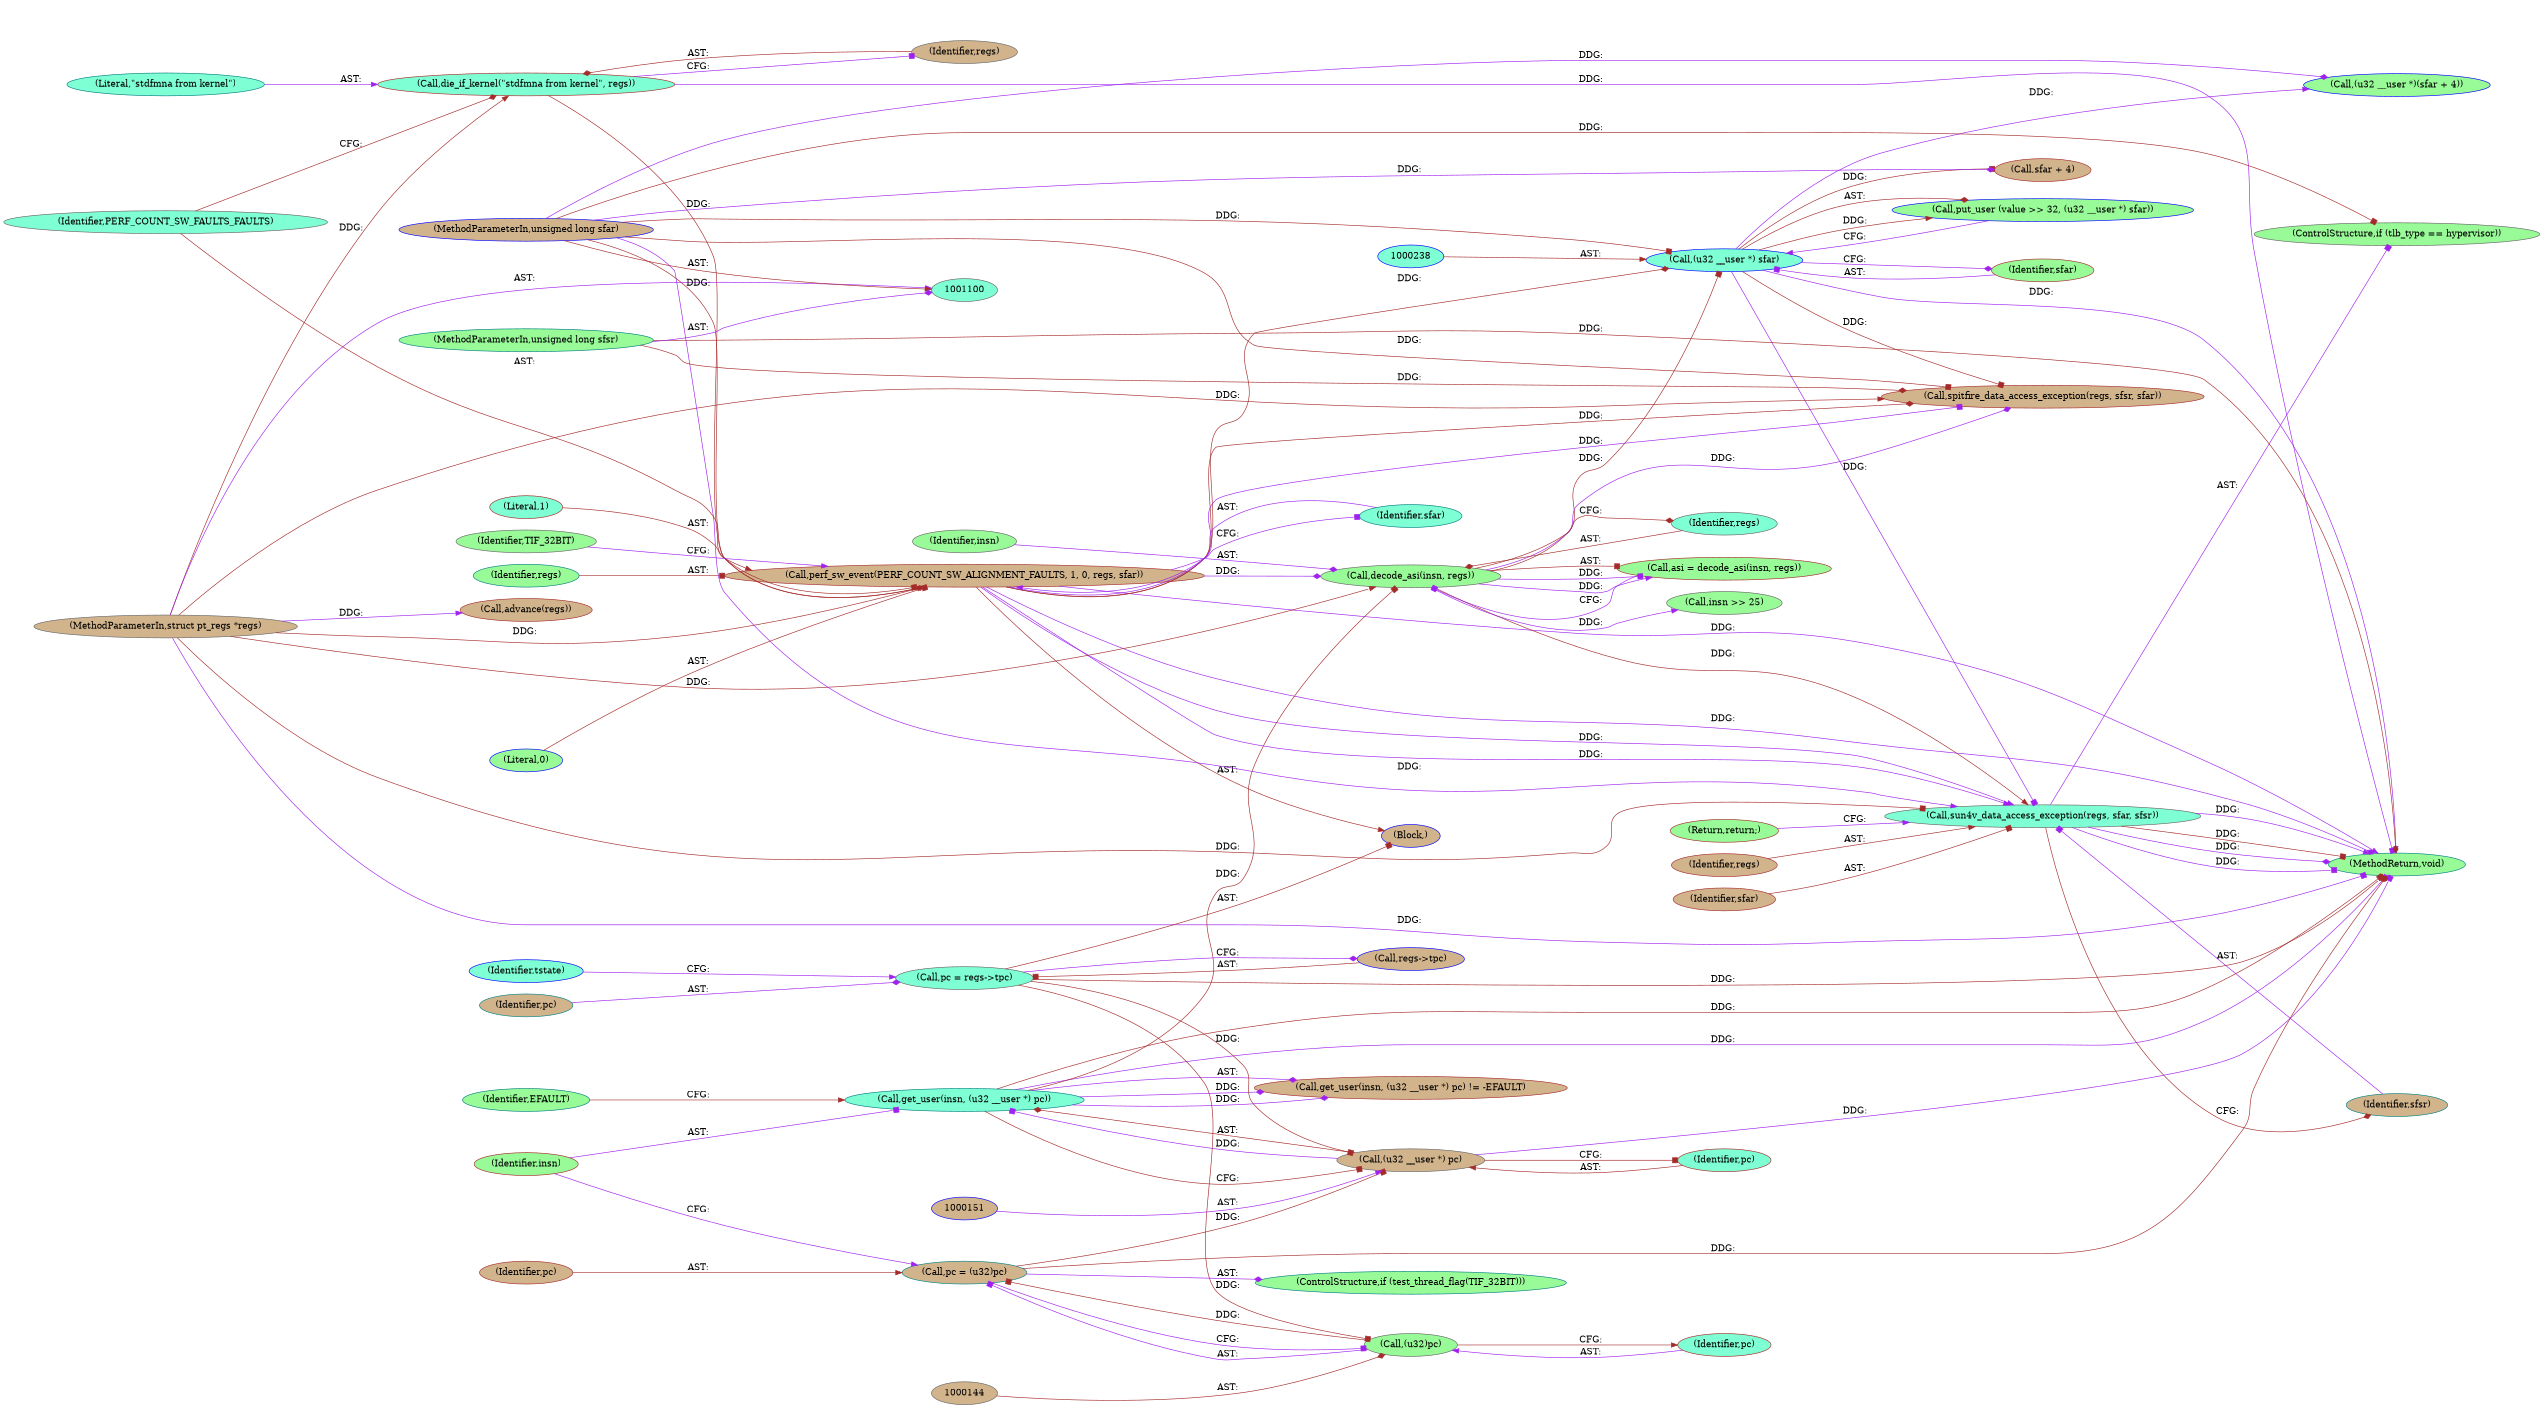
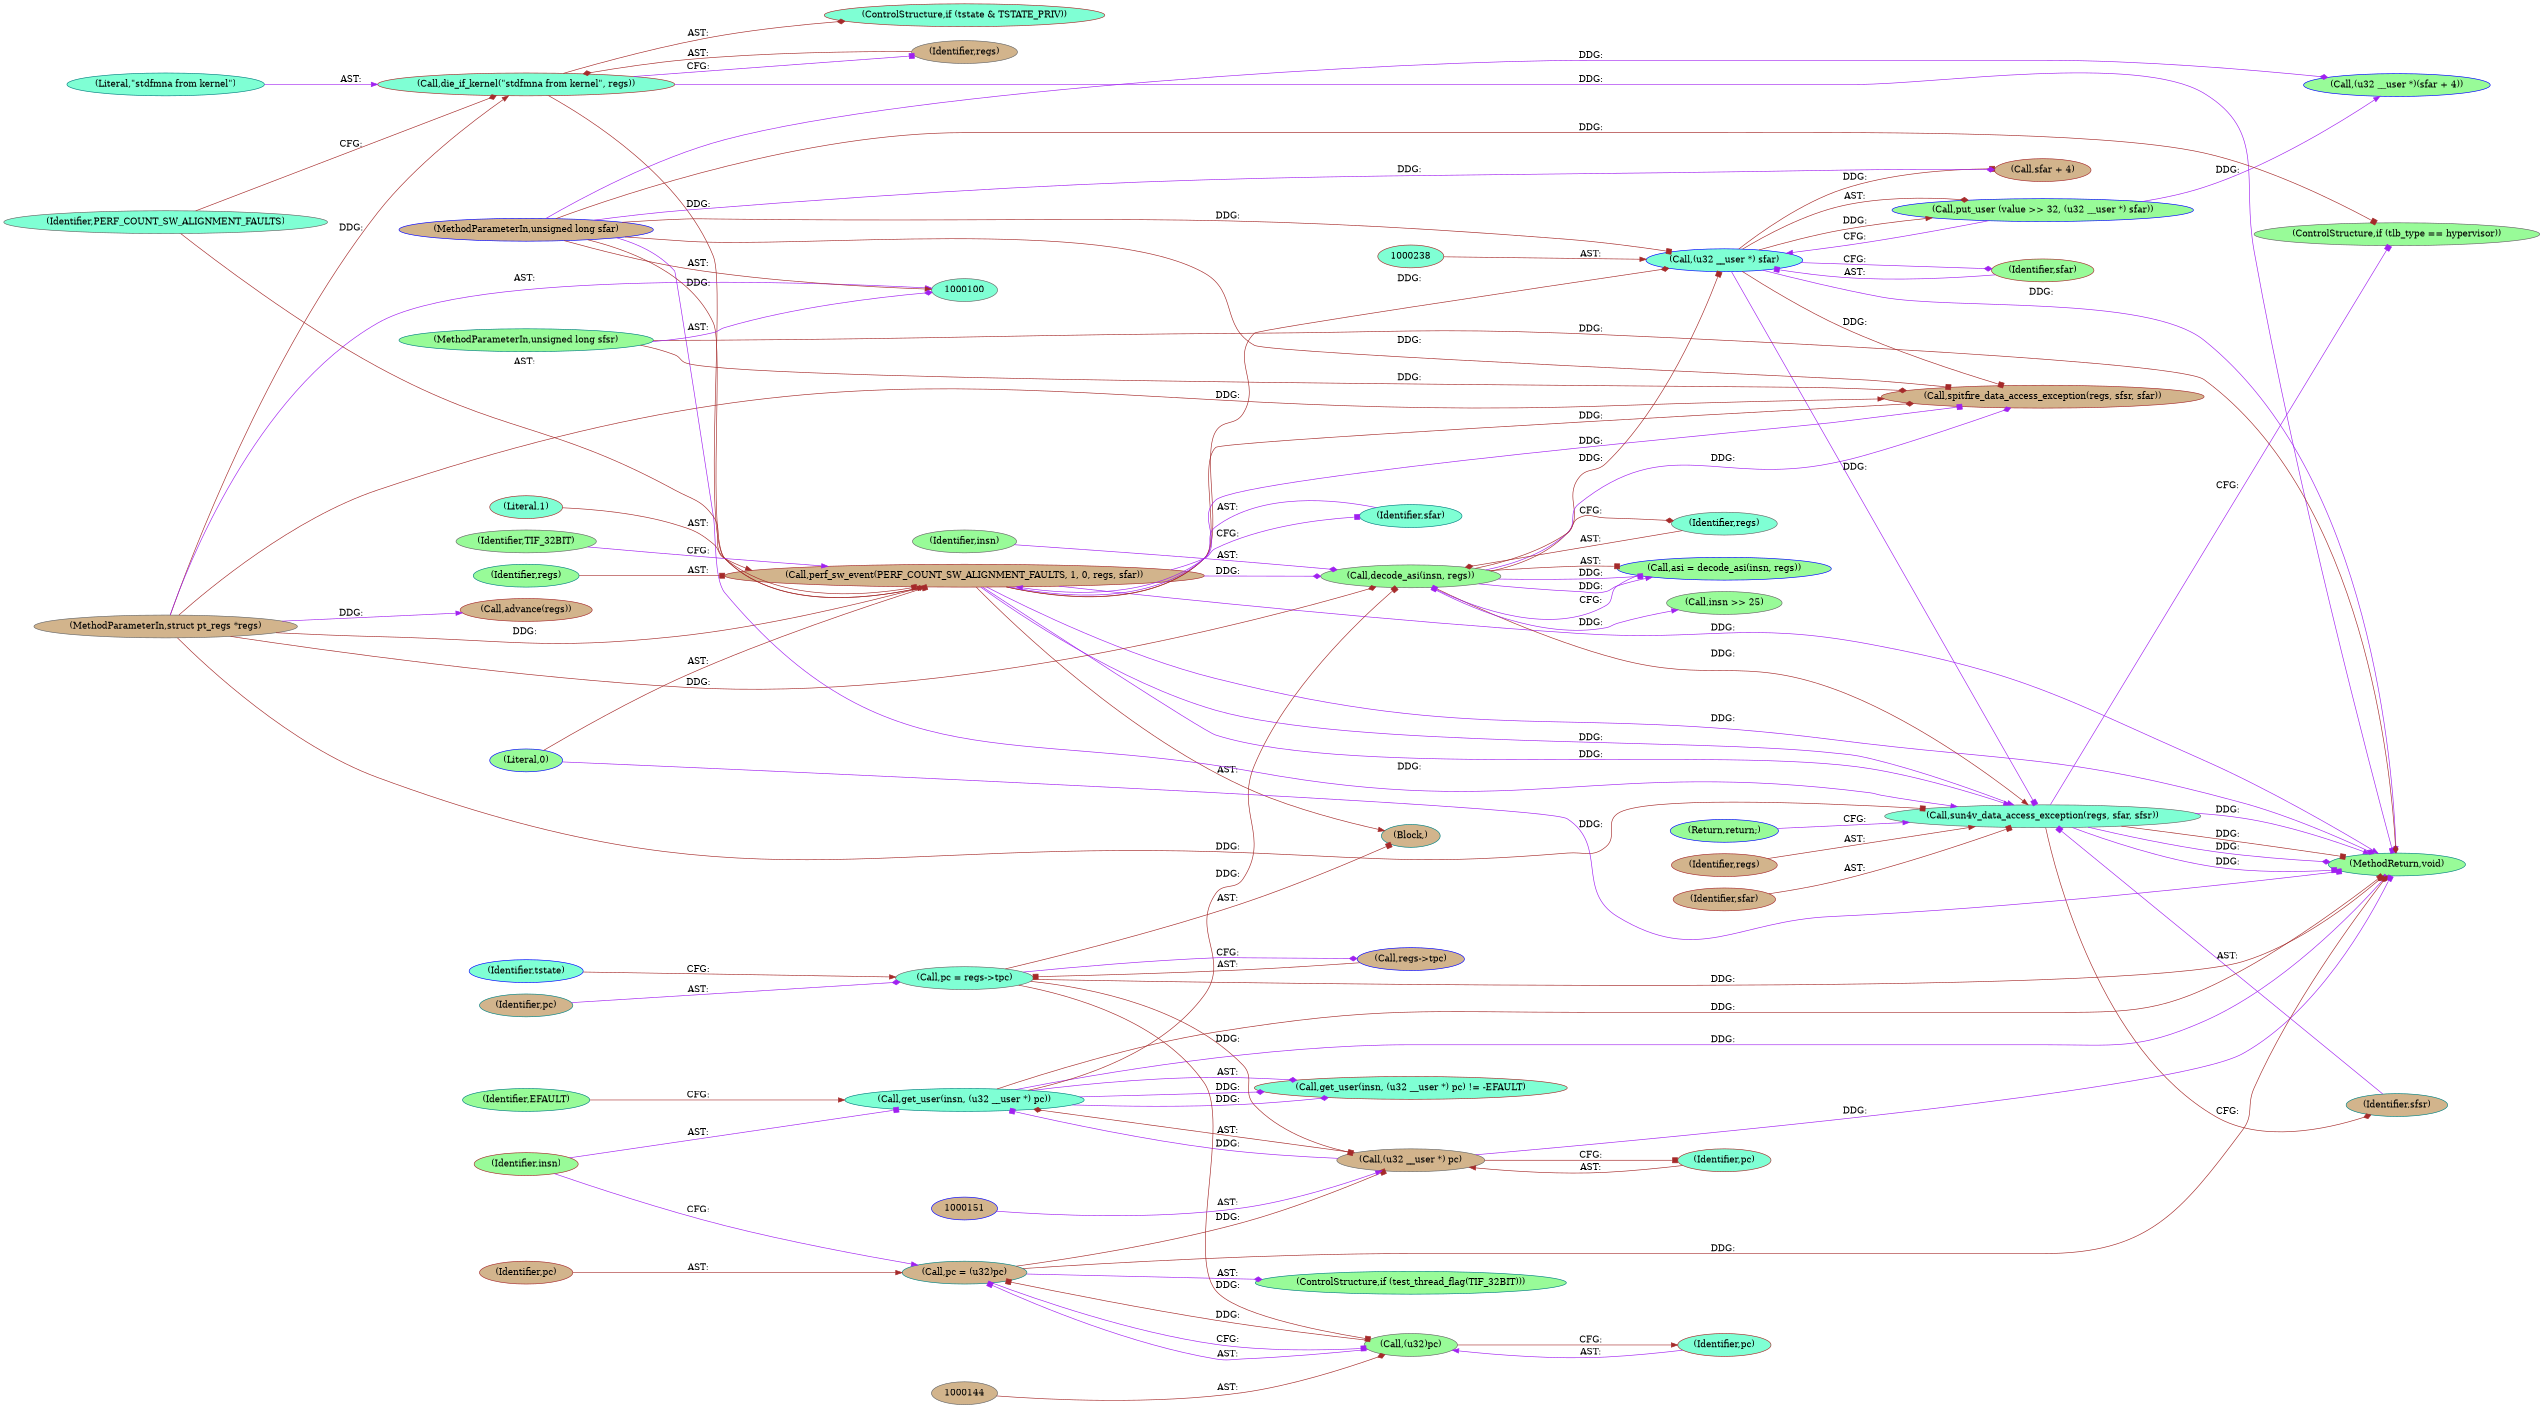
none -> (965, 15)
(2004, 125) -> (2264, 163)
(166, 222) -> (166, 222)
(1411, 256) -> (1411, 256)
(965, 290) -> (965, 290)
(2229, 486) -> (2229, 486)
(1724, 569) -> (1724, 569)
(803, 688) -> (803, 688)
(1724, 831) -> (1724, 831)
(1411, 836) -> (1411, 836)
(1151, 925) -> (1485, 810)
(736, 974) -> (736, 974)
(1718, 985) -> (1718, 985)
(1411, 1088) -> (1411, 1088)
(1164, 1178) -> none
